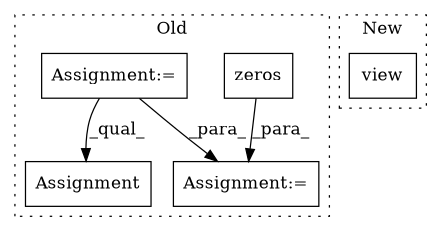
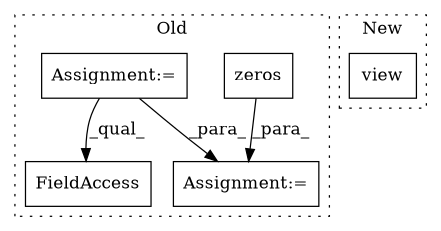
(88, 184) -> (88, 184)
